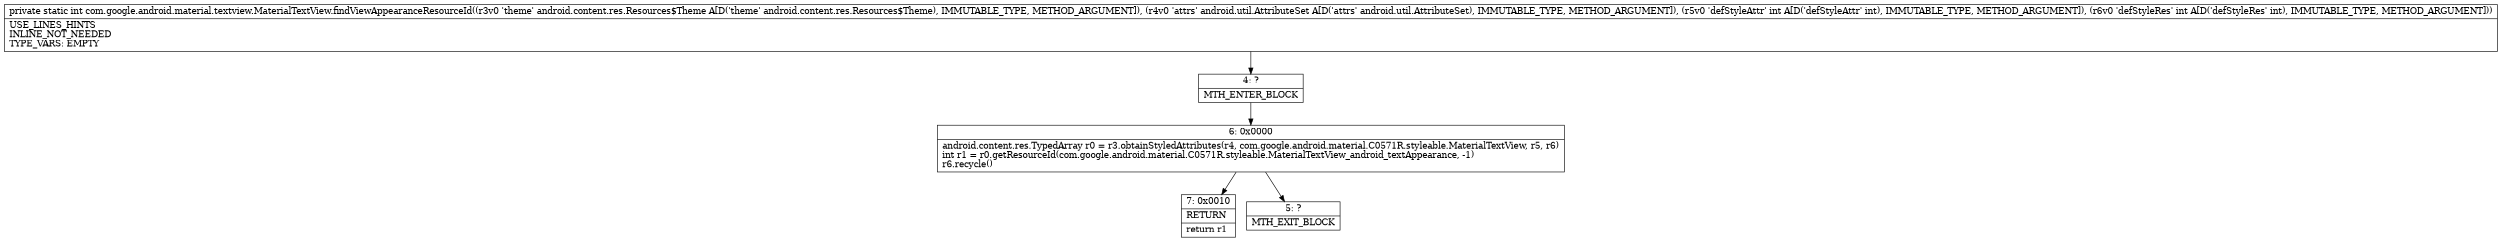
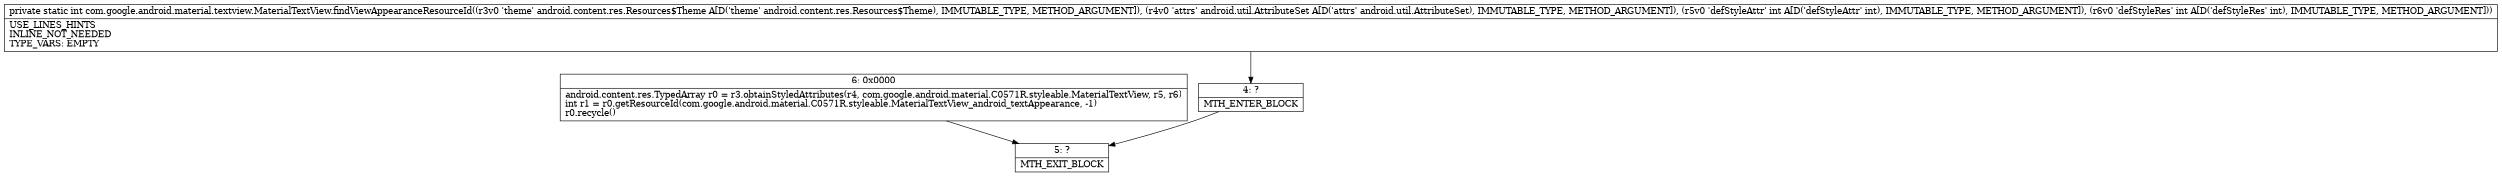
(1251, 111) -> (1167, 129)
(968, 165) -> (590, 114)
(1208, 216) -> none
